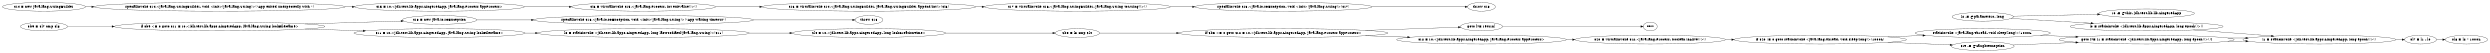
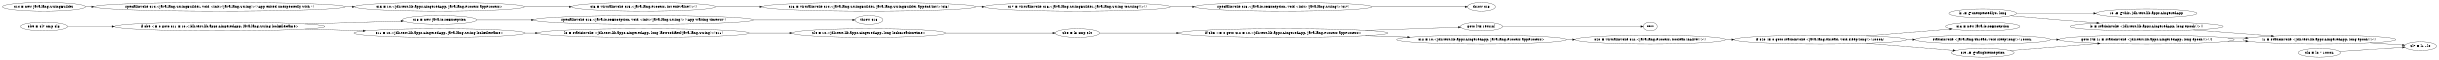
(2147, 13) -> (2147, 13)
(1983, 17) -> (1983, 13)
none -> (1983, 26)
(2440, 40) -> (2371, 49)
